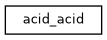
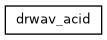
(54, 20) -> (54, 20)
